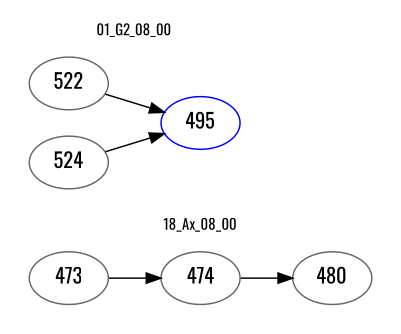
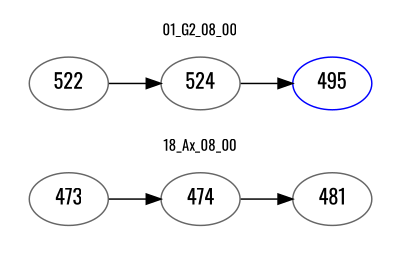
(128, 101) -> (128, 83)
(332, 278) -> (332, 199)
